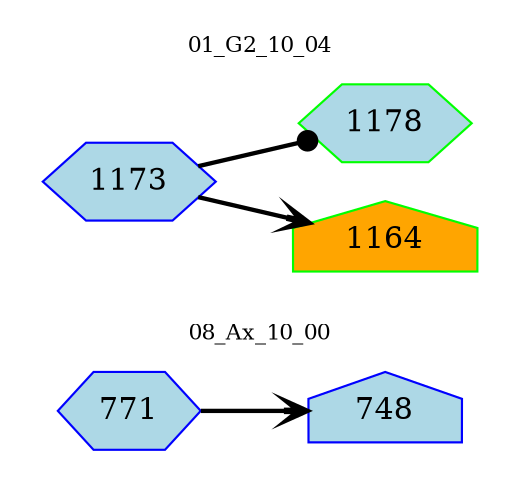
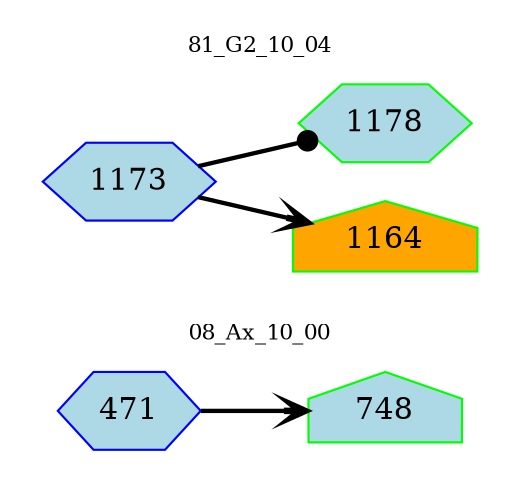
(260, 46) -> (260, 46)
(129, 411) -> (129, 411)
(385, 411) -> (385, 411)
